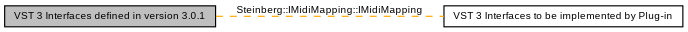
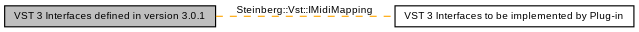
(330, 10) -> (305, 10)
